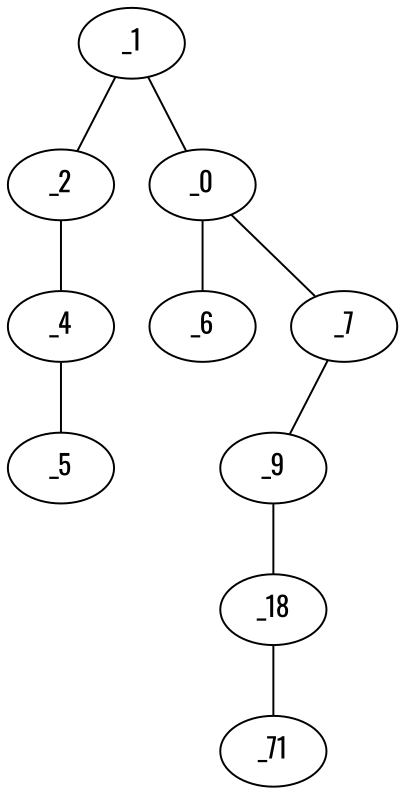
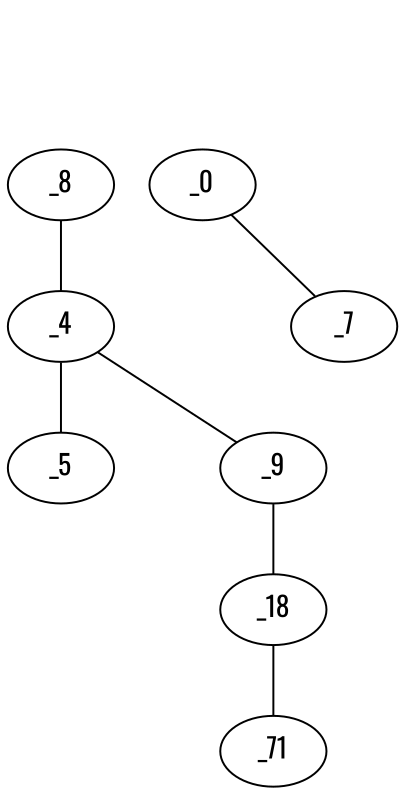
(132, 43) -> none
(61, 185) -> (61, 185)
(203, 326) -> none
(309, 397) -> (167, 397)
